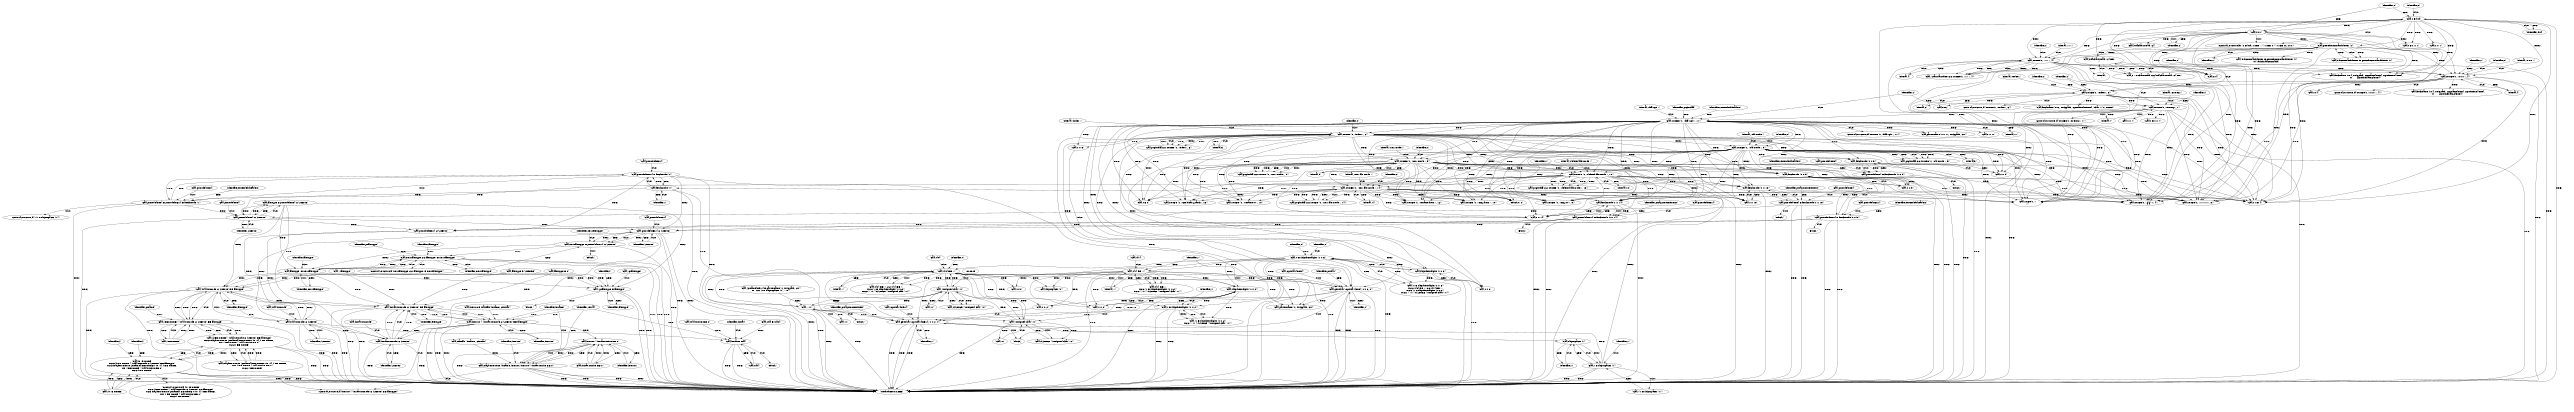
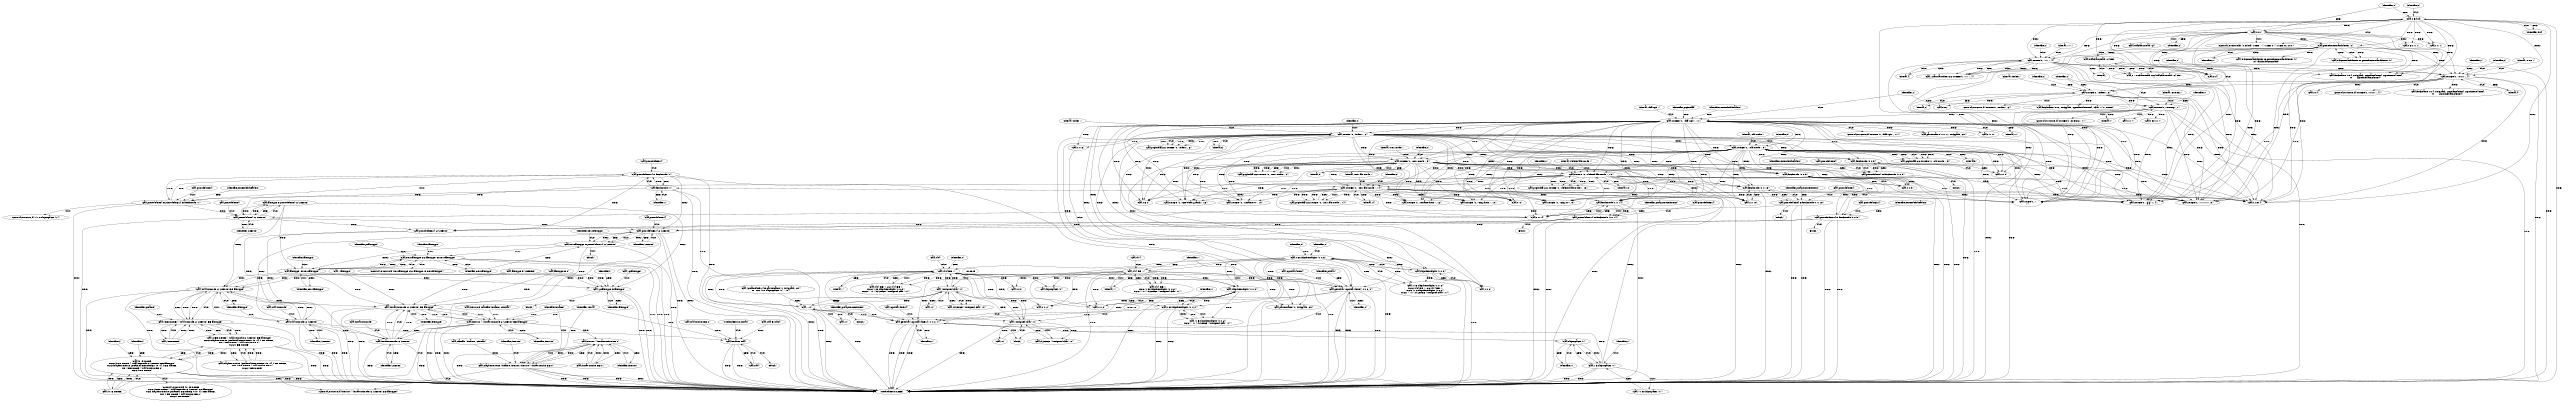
(2197, 35) -> (2380, 35)
(1517, 203) -> (1517, 203)
(285, 293) -> (525, 298)
(1324, 298) -> none
(736, 322) -> (736, 322)
